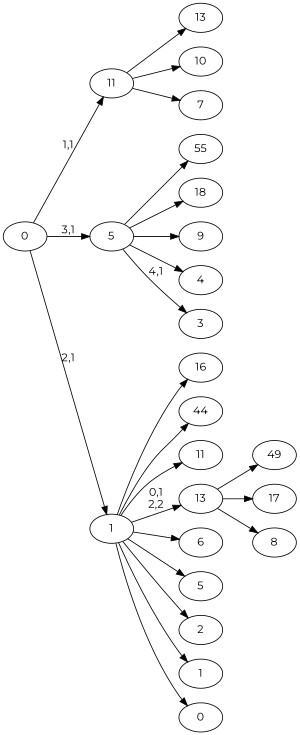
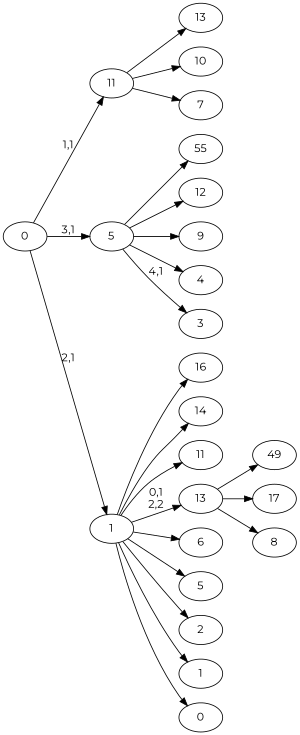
(201, 193) -> (201, 193)
(201, 411) -> (201, 411)
